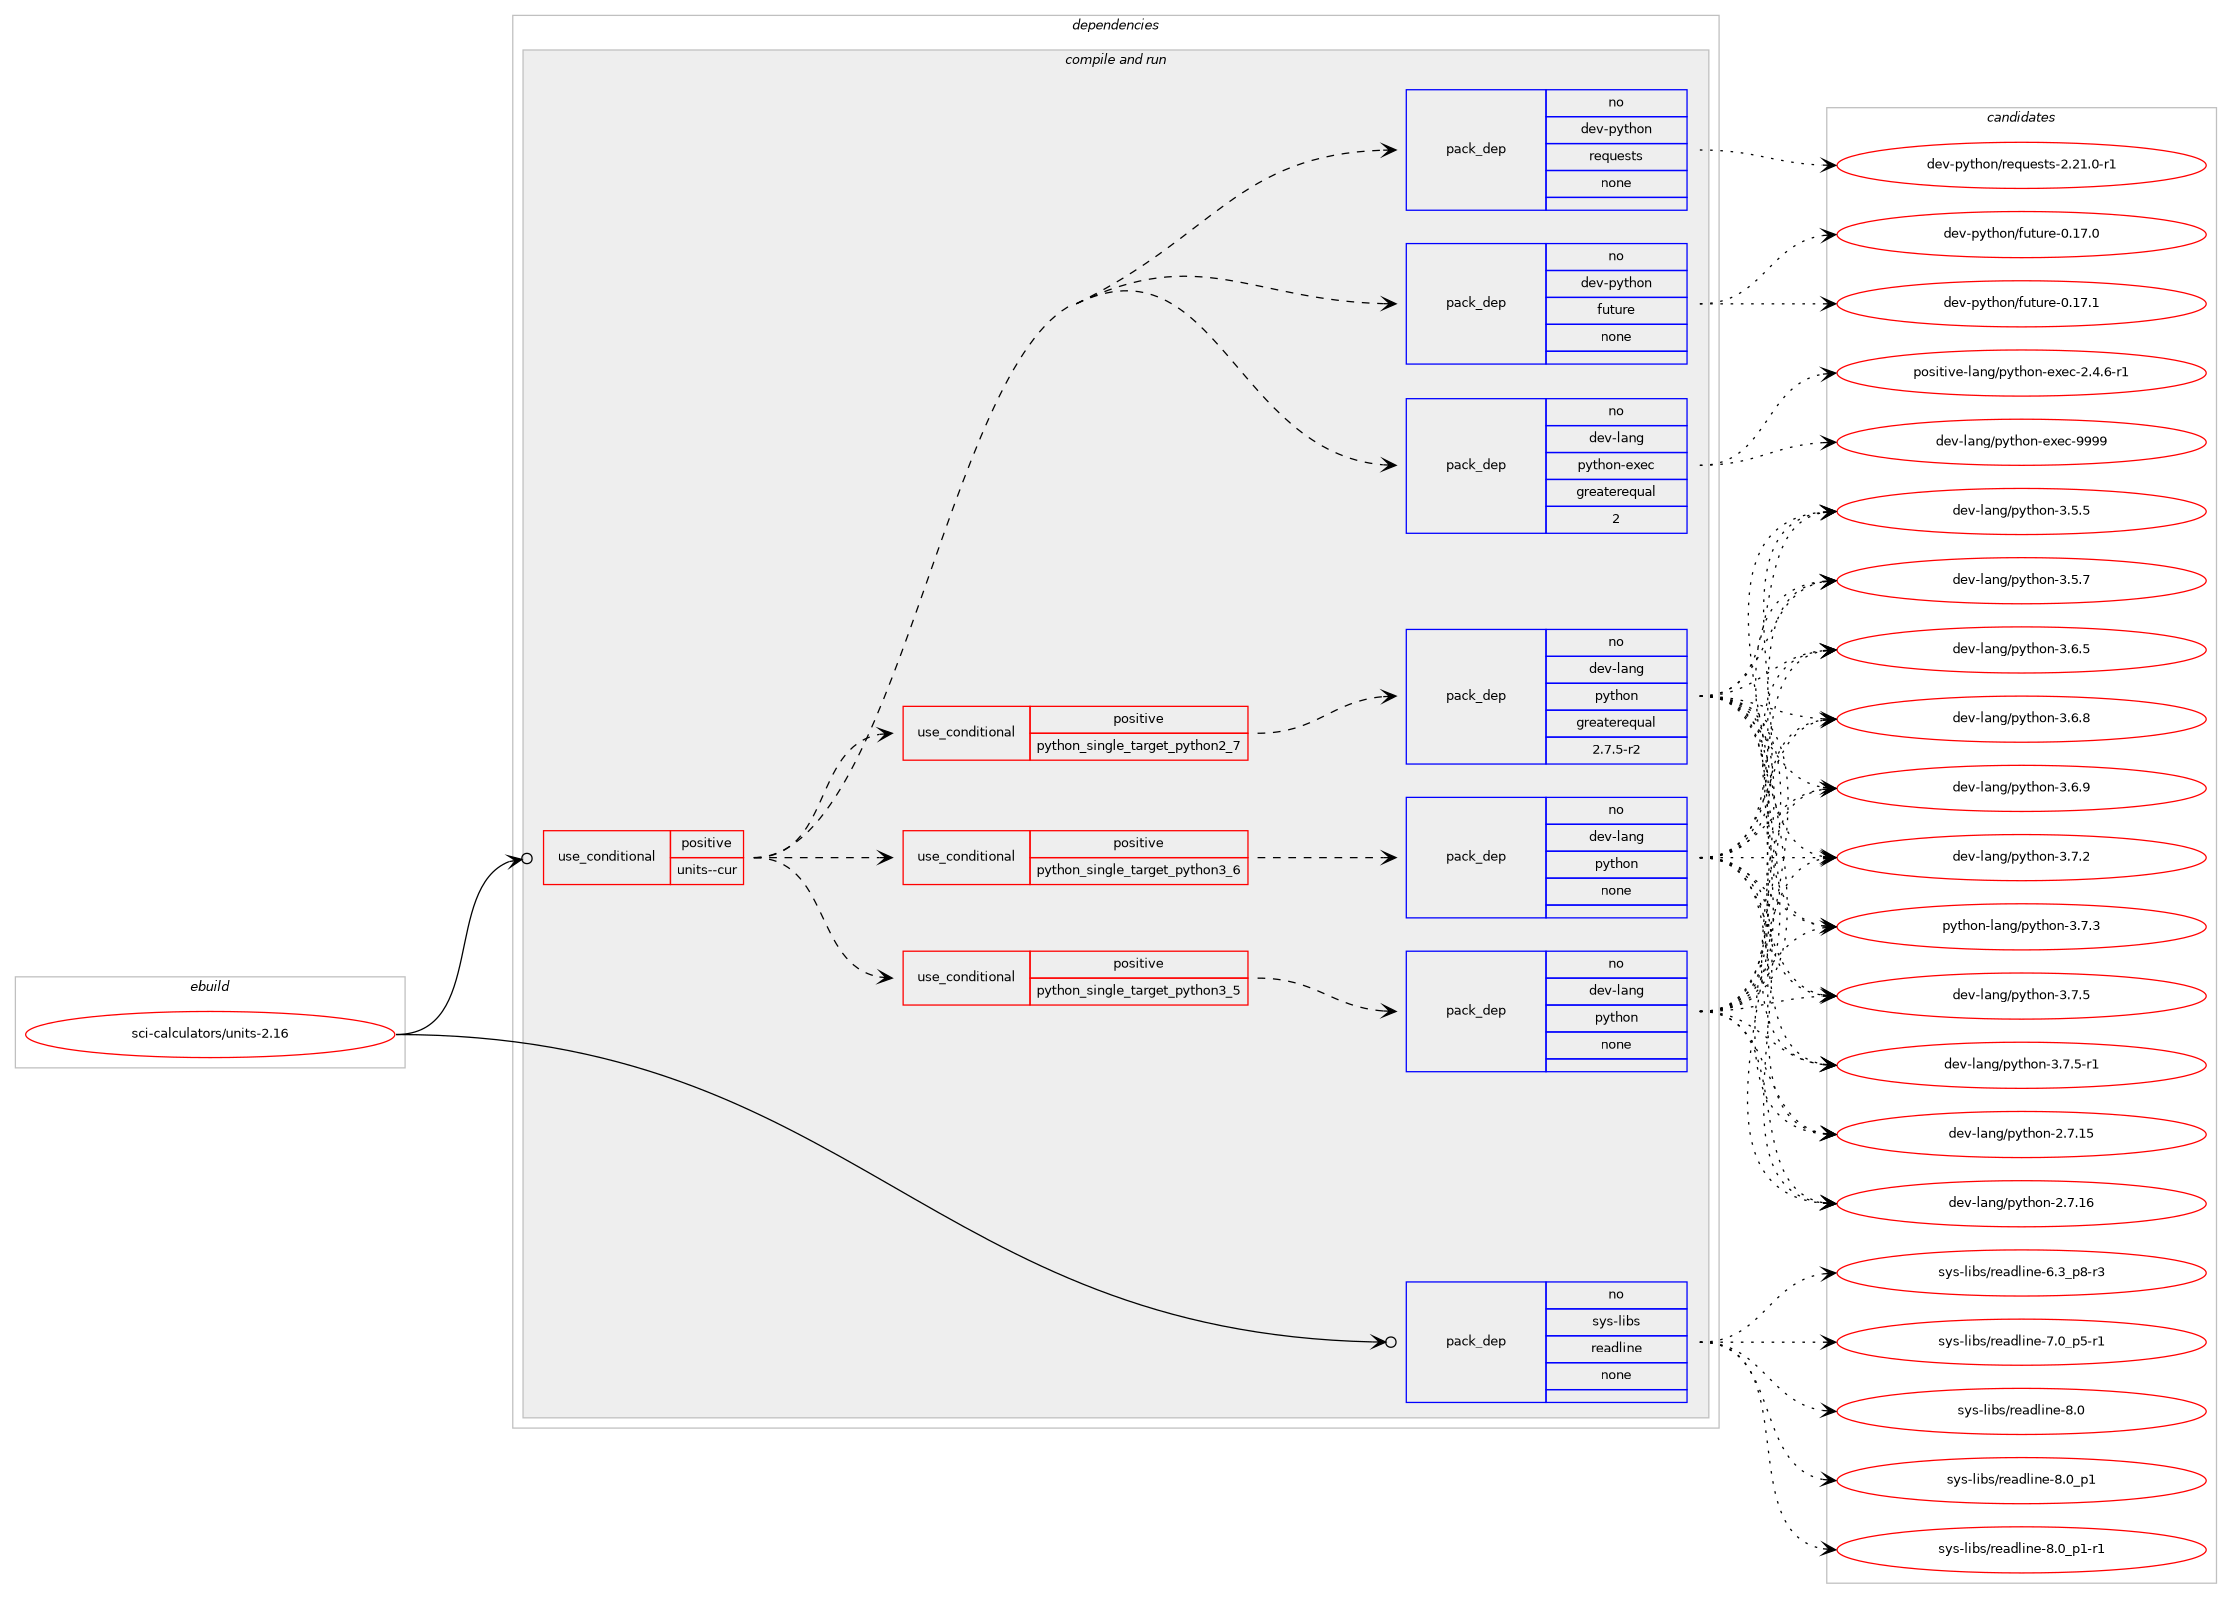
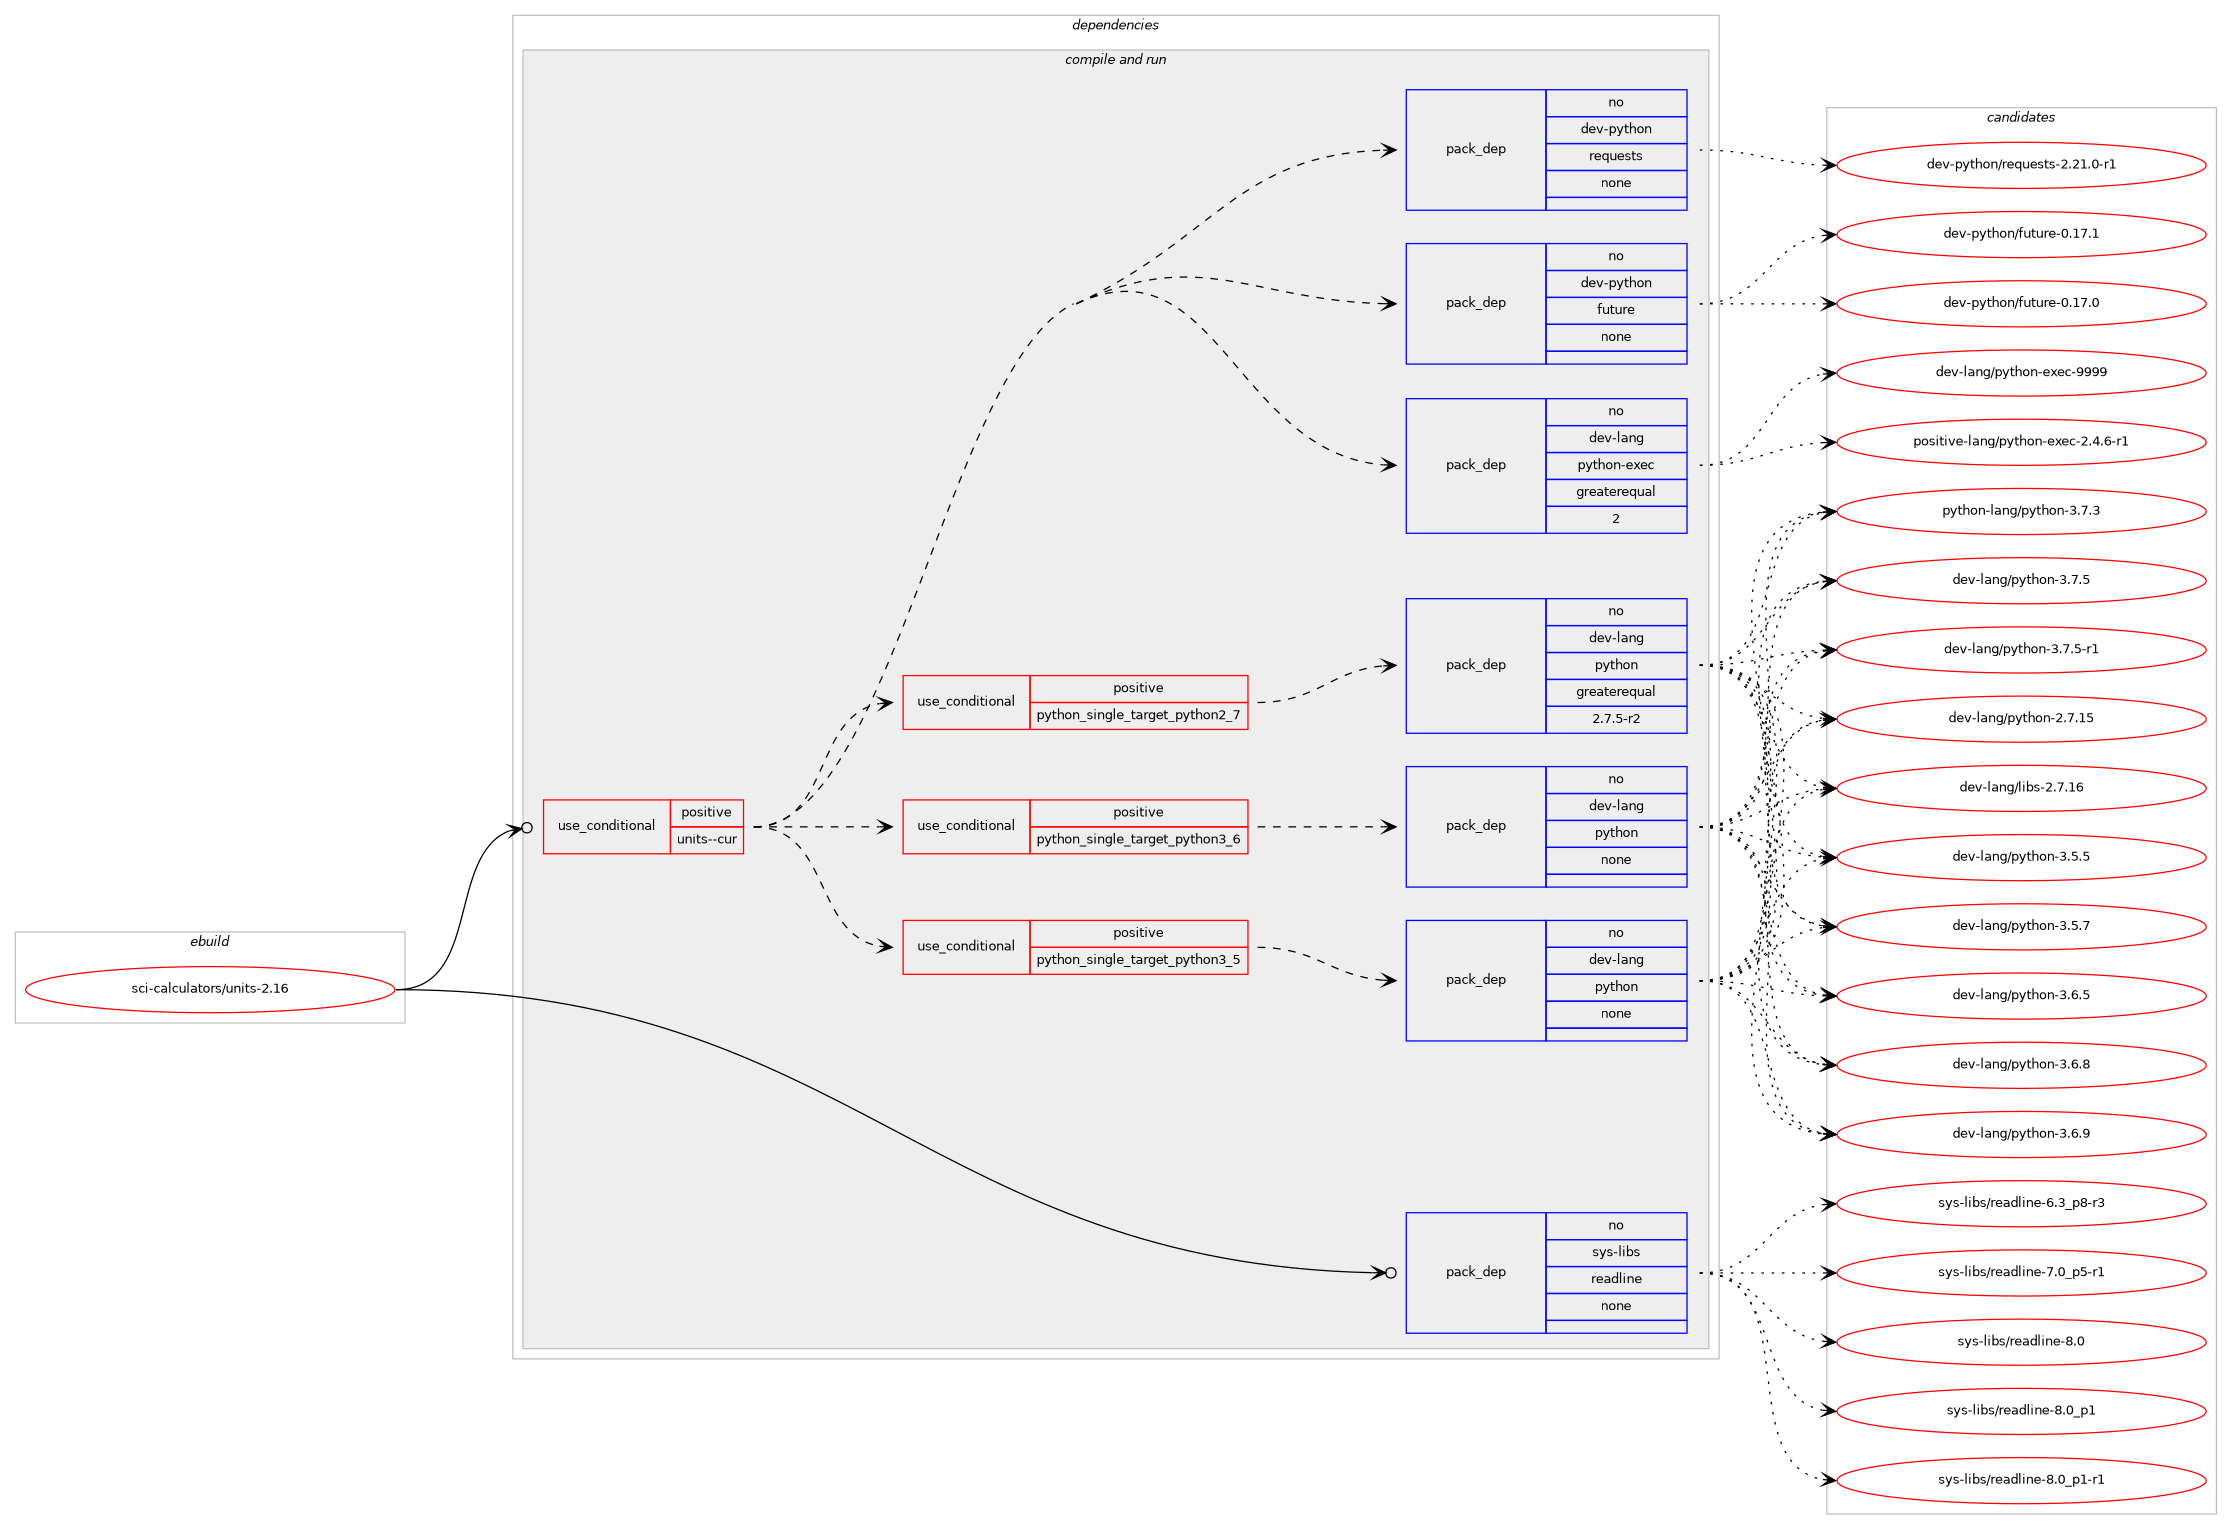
(2022, 858) -> none
(2022, 1204) -> (2022, 788)
